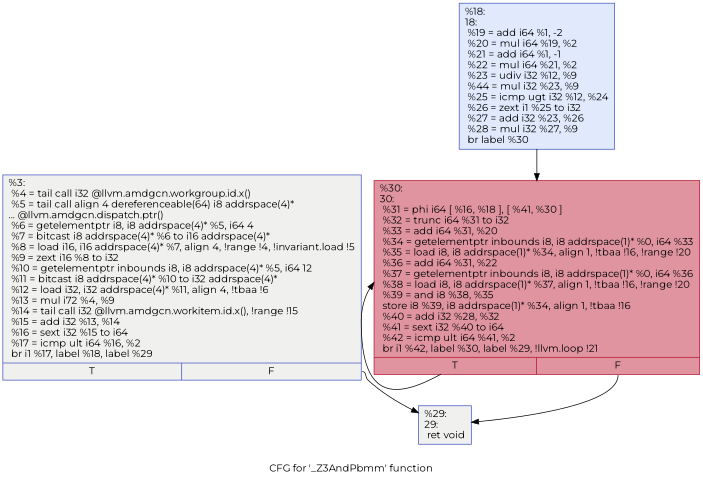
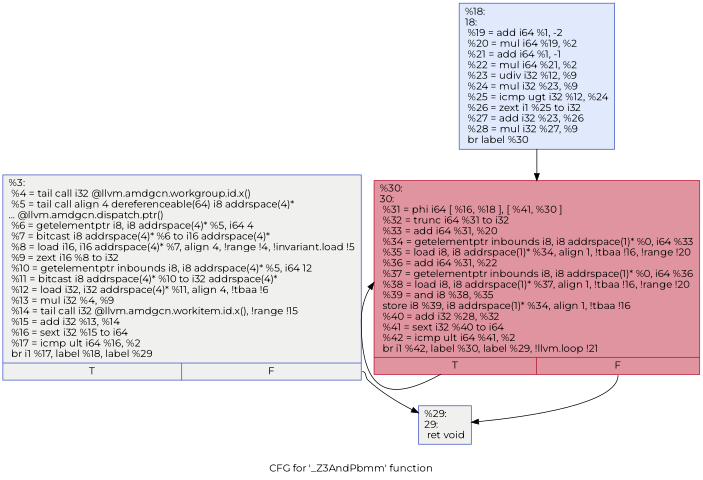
(522, 87) -> (522, 87)
(62, 301) -> (61, 301)
